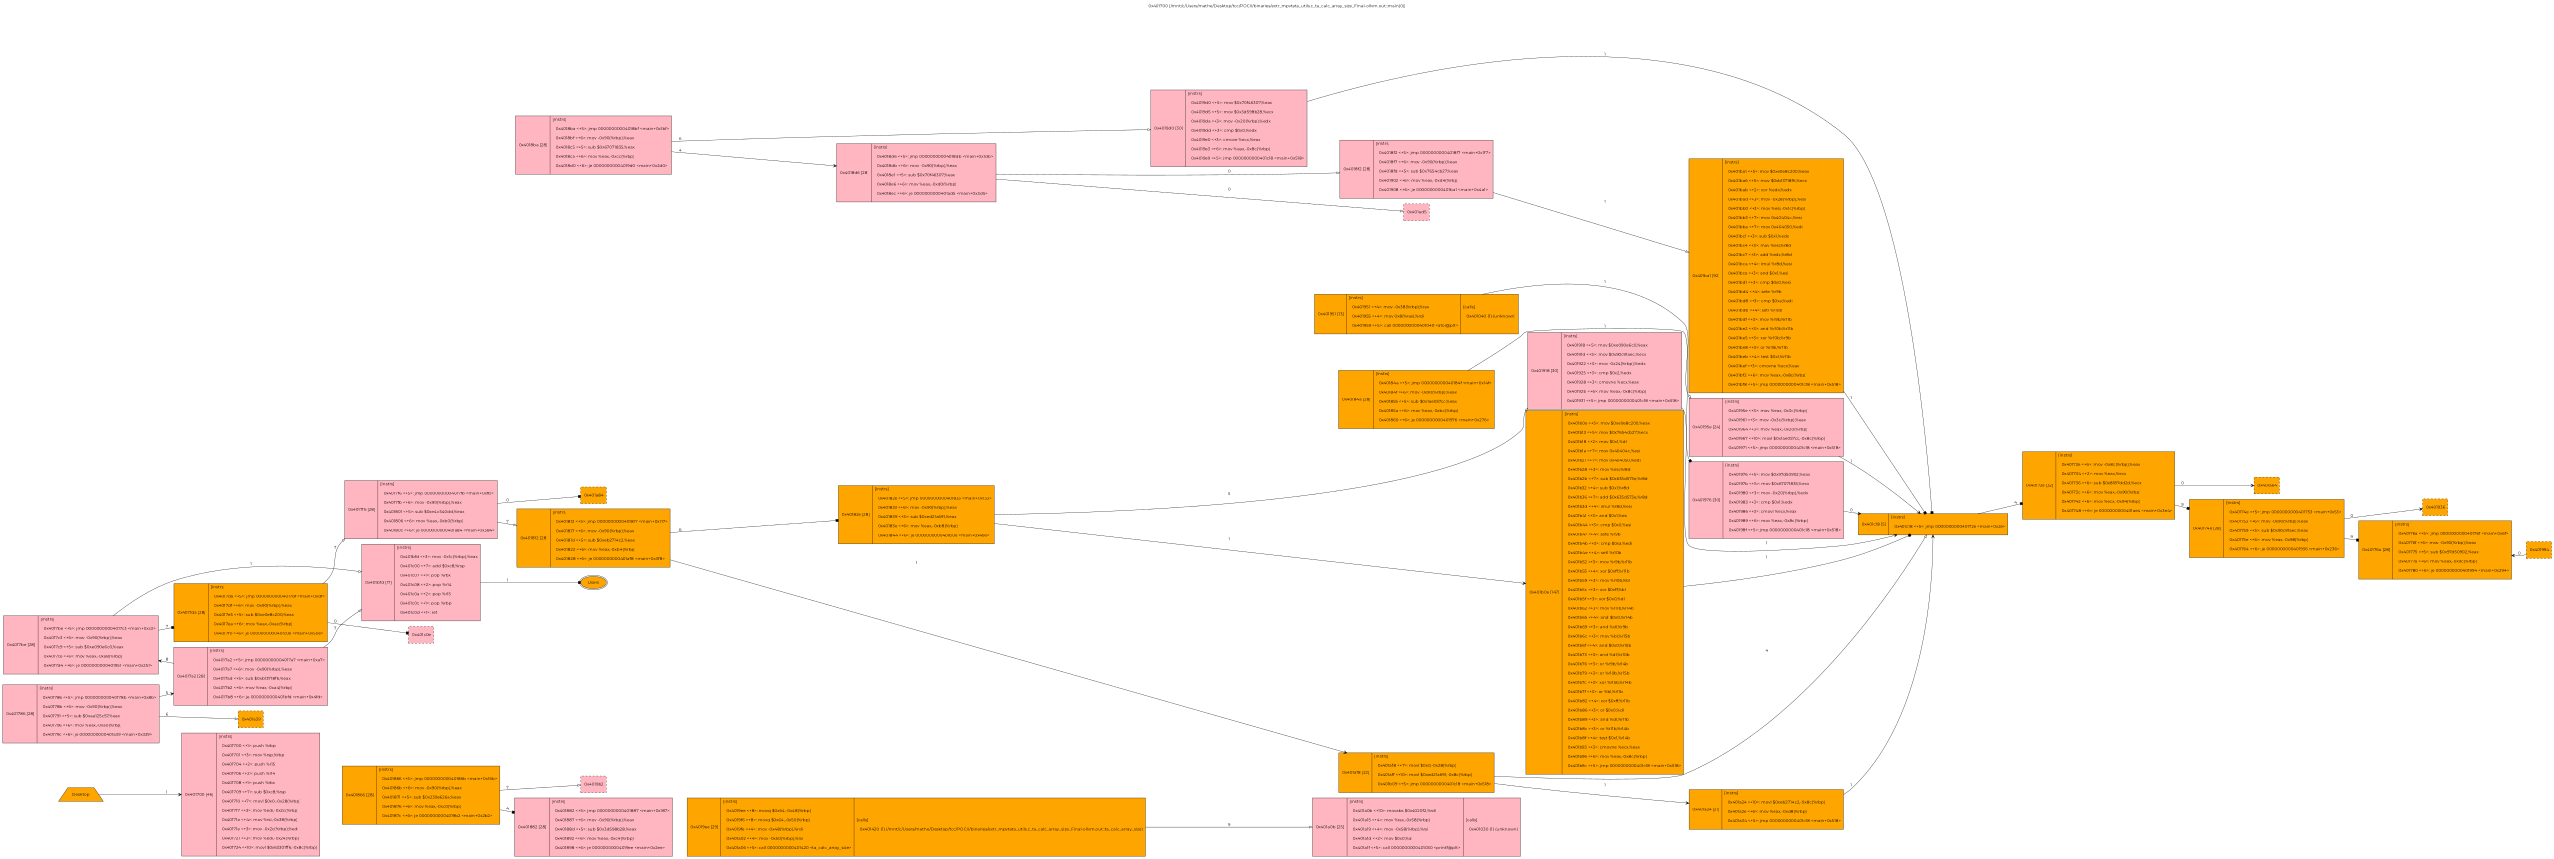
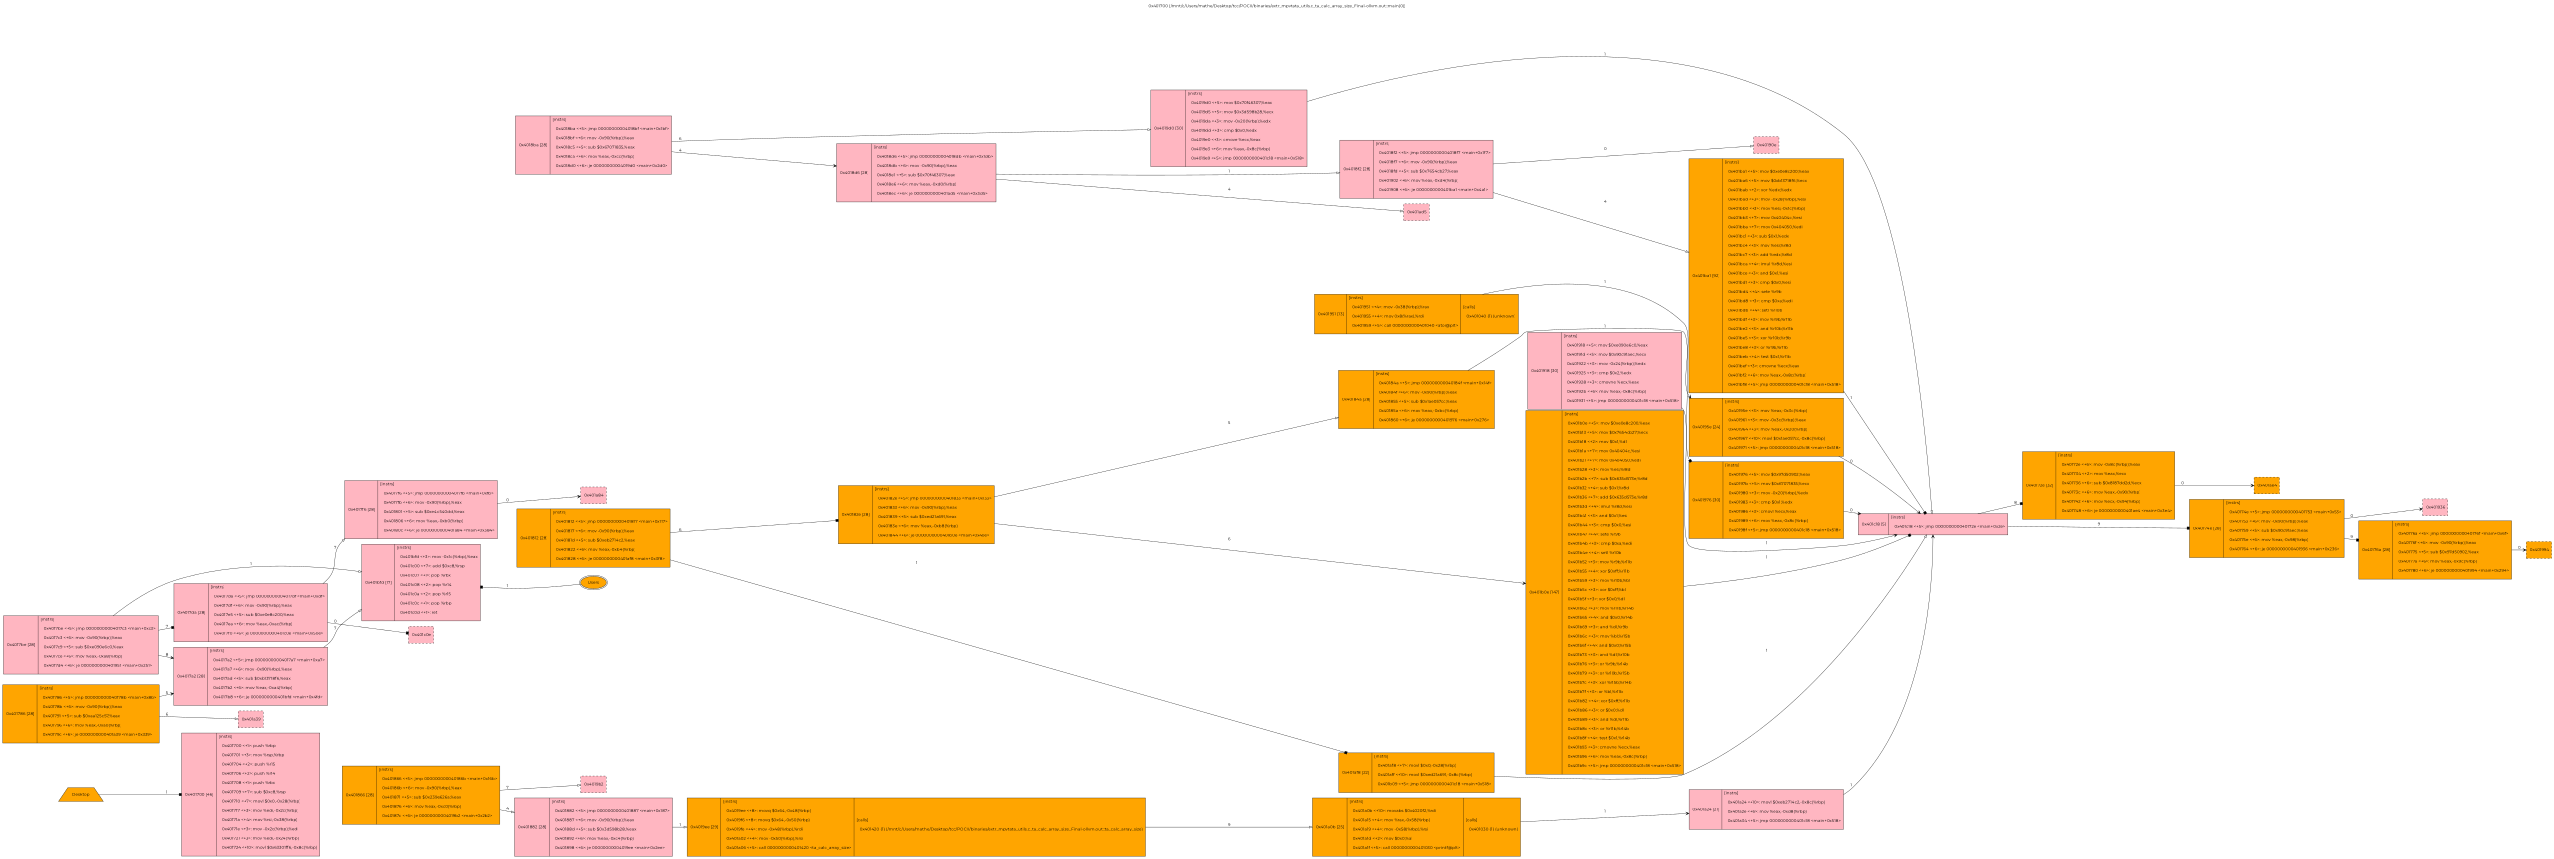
(1773, 92) -> (1773, 92)
none -> (1766, 145)
(1229, 171) -> (1229, 171)
(1229, 189) -> (1229, 189)
(1605, 202) -> (1605, 202)
(1624, 291) -> (1624, 291)
(1766, 427) -> (1766, 427)
(1851, 461) -> (1851, 461)
(593, 495) -> (593, 495)
(1274, 499) -> (1165, 457)
(537, 500) -> (537, 500)
(1766, 500) -> (1766, 500)
(2015, 503) -> (2015, 503)
(2181, 506) -> (2097, 527)
(2435, 507) -> (2435, 507)
(506, 524) -> none
(1933, 524) -> (1933, 524)
(1229, 539) -> (1229, 539)
(2521, 556) -> (2517, 550)
(529, 583) -> (532, 588)
(251, 613) -> (251, 613)
(1766, 651) -> (1766, 651)
(1007, 656) -> (1007, 656)
(168, 662) -> (165, 656)
(81, 714) -> (81, 714)
(251, 719) -> (251, 719)
(1590, 794) -> (1603, 818)
(139, 795) -> (139, 795)
(1766, 809) -> (1766, 809)
(506, 811) -> (506, 811)
none -> (678, 827)
(1416, 827) -> (1416, 827)
